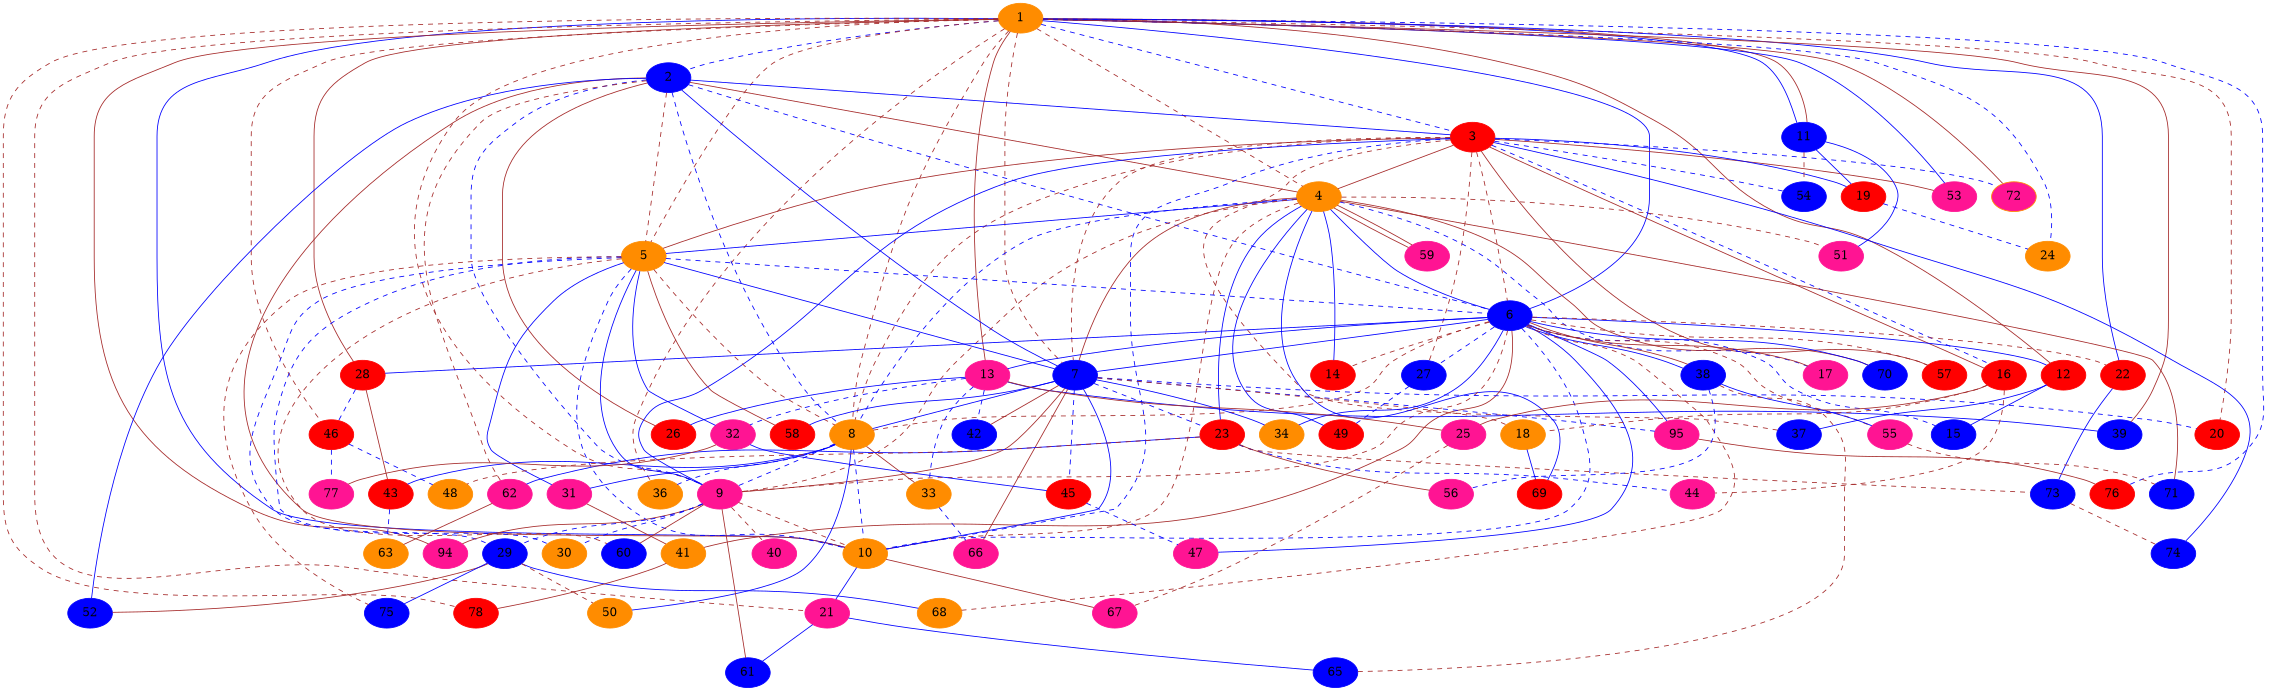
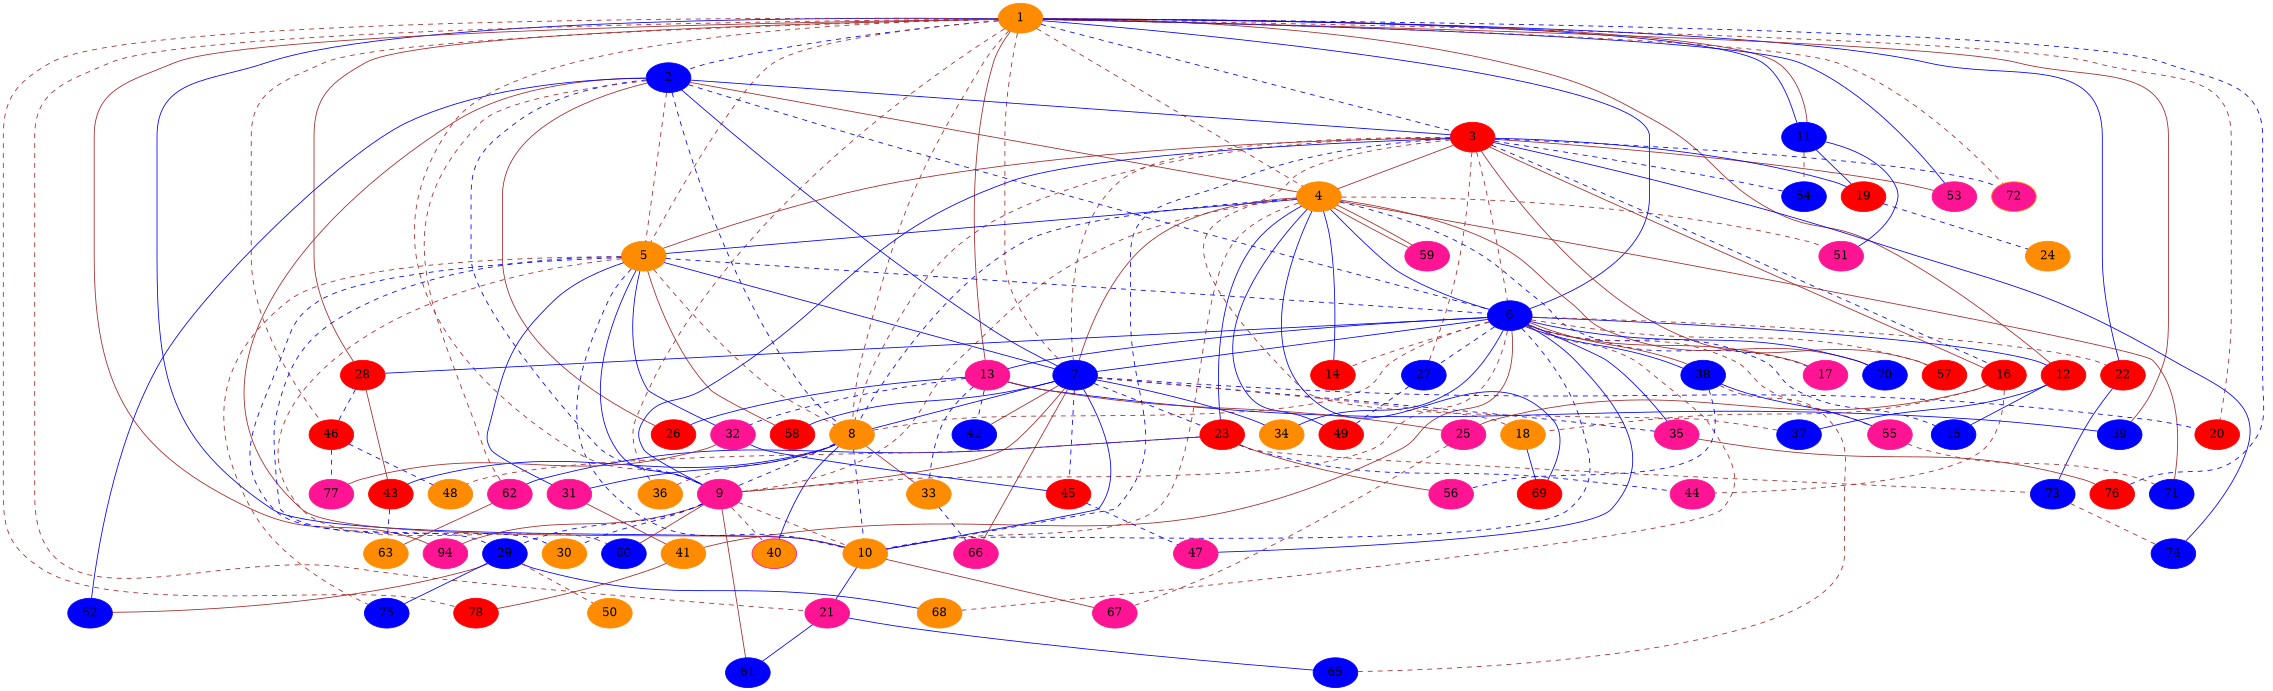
(1544, 36) -> (1794, 55)
(1818, 53) -> none
(1677, 435) -> (1677, 435)
(756, 464) -> (756, 464)
(774, 554) -> (774, 554)
(783, 580) -> (799, 493)
